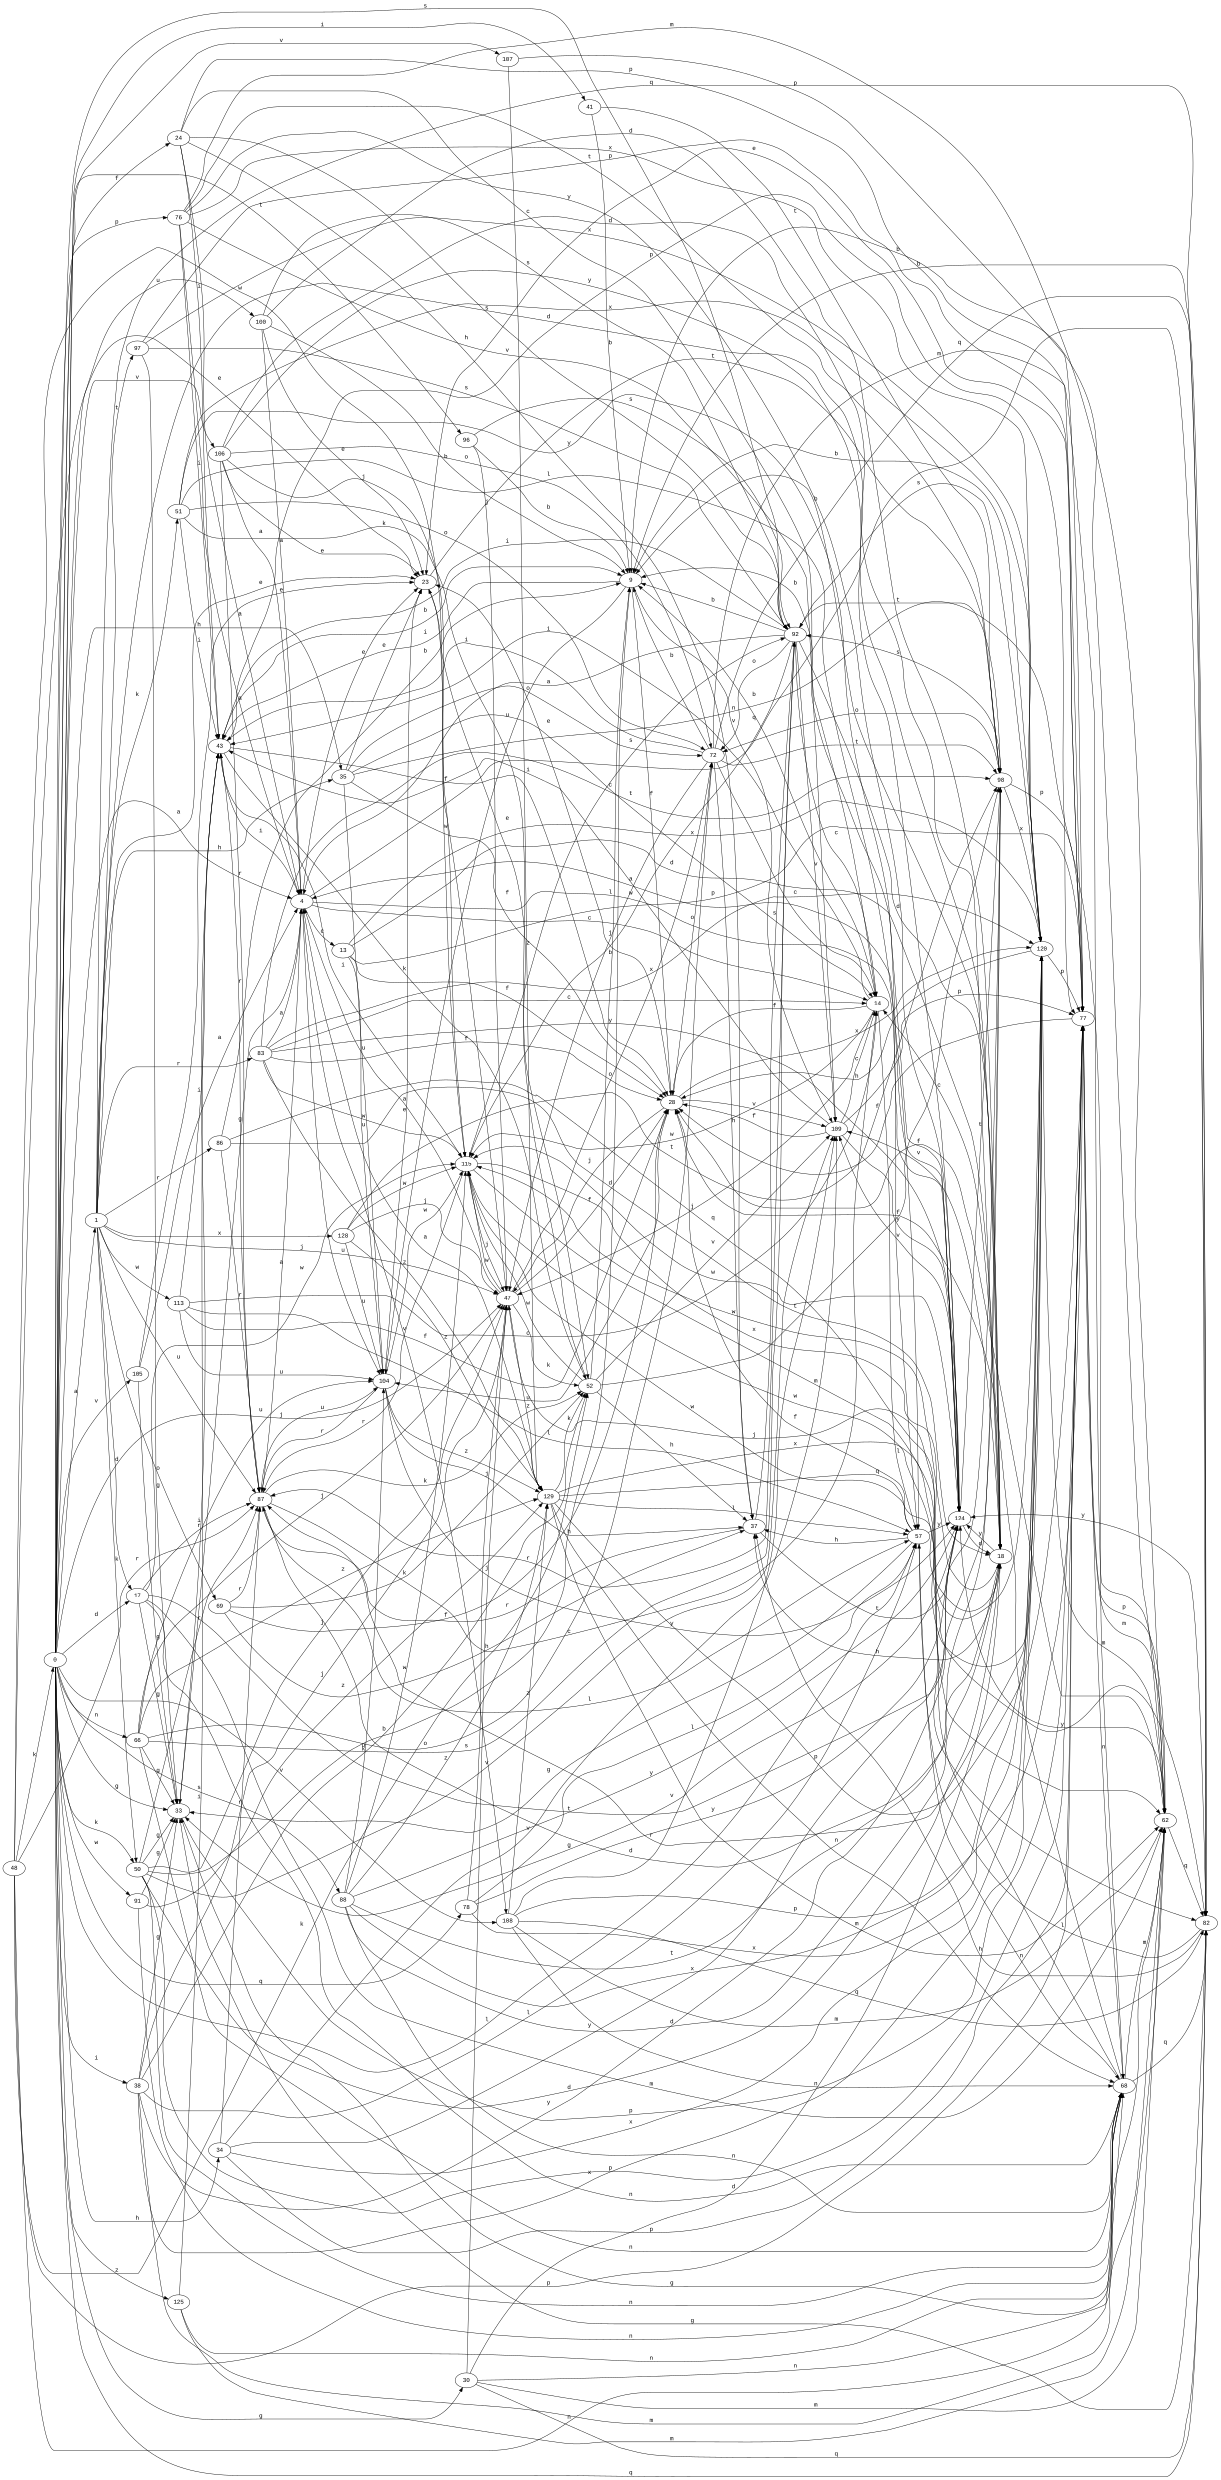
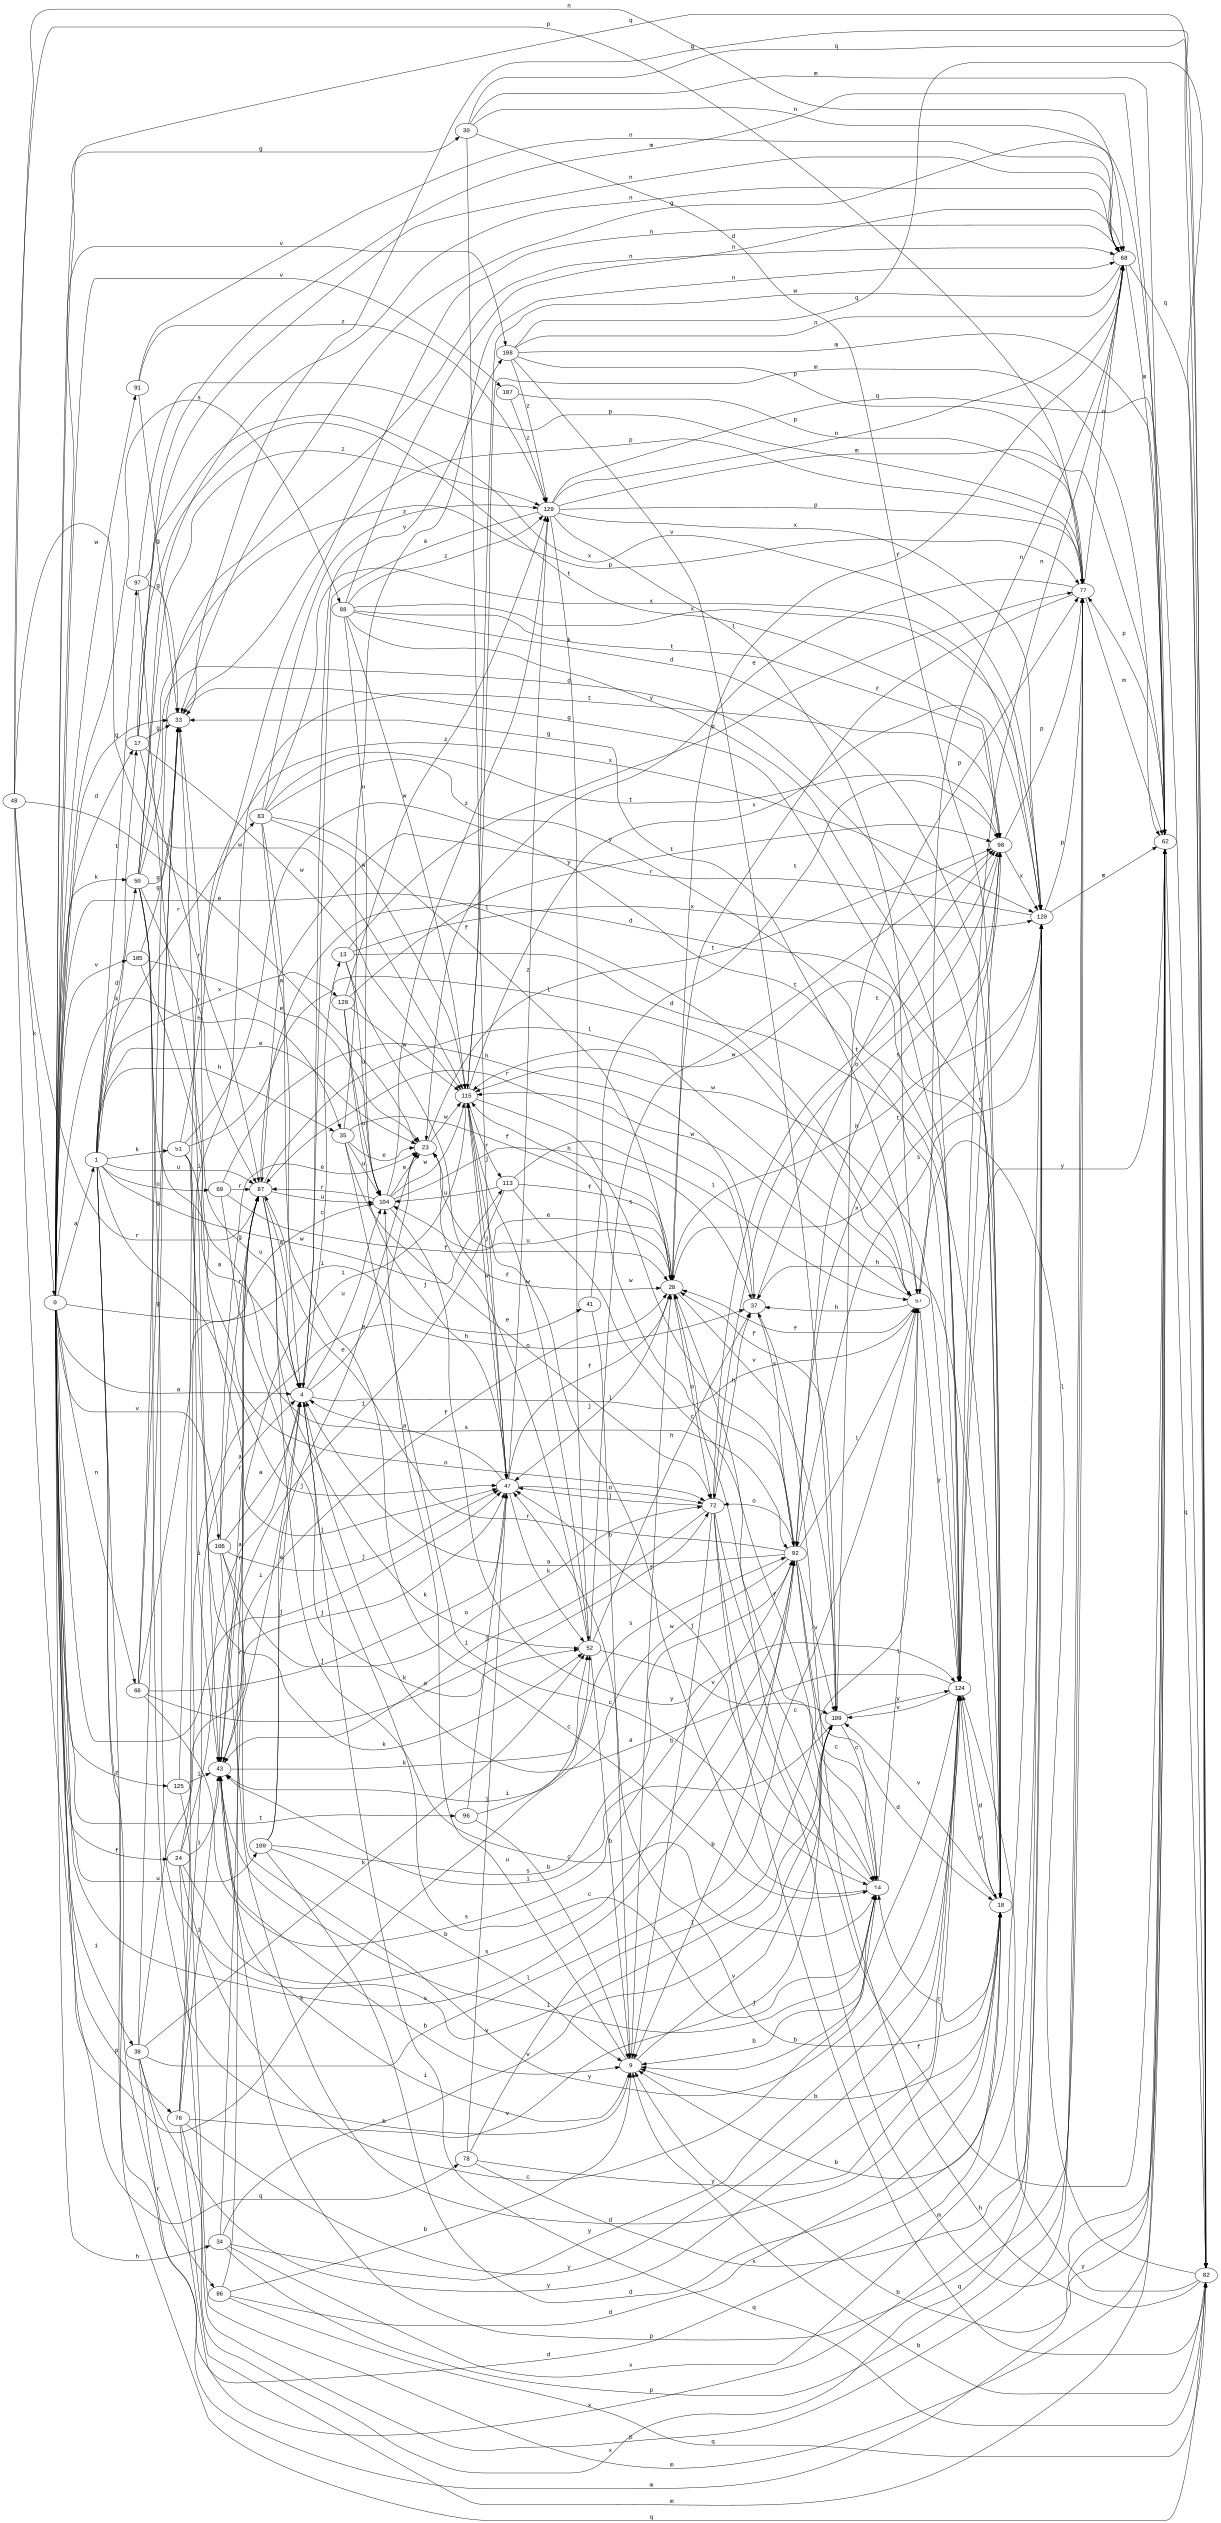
none -> (981, 932)
(401, 1361) -> (482, 1139)
none -> (863, 1432)
(316, 1591) -> (195, 514)
